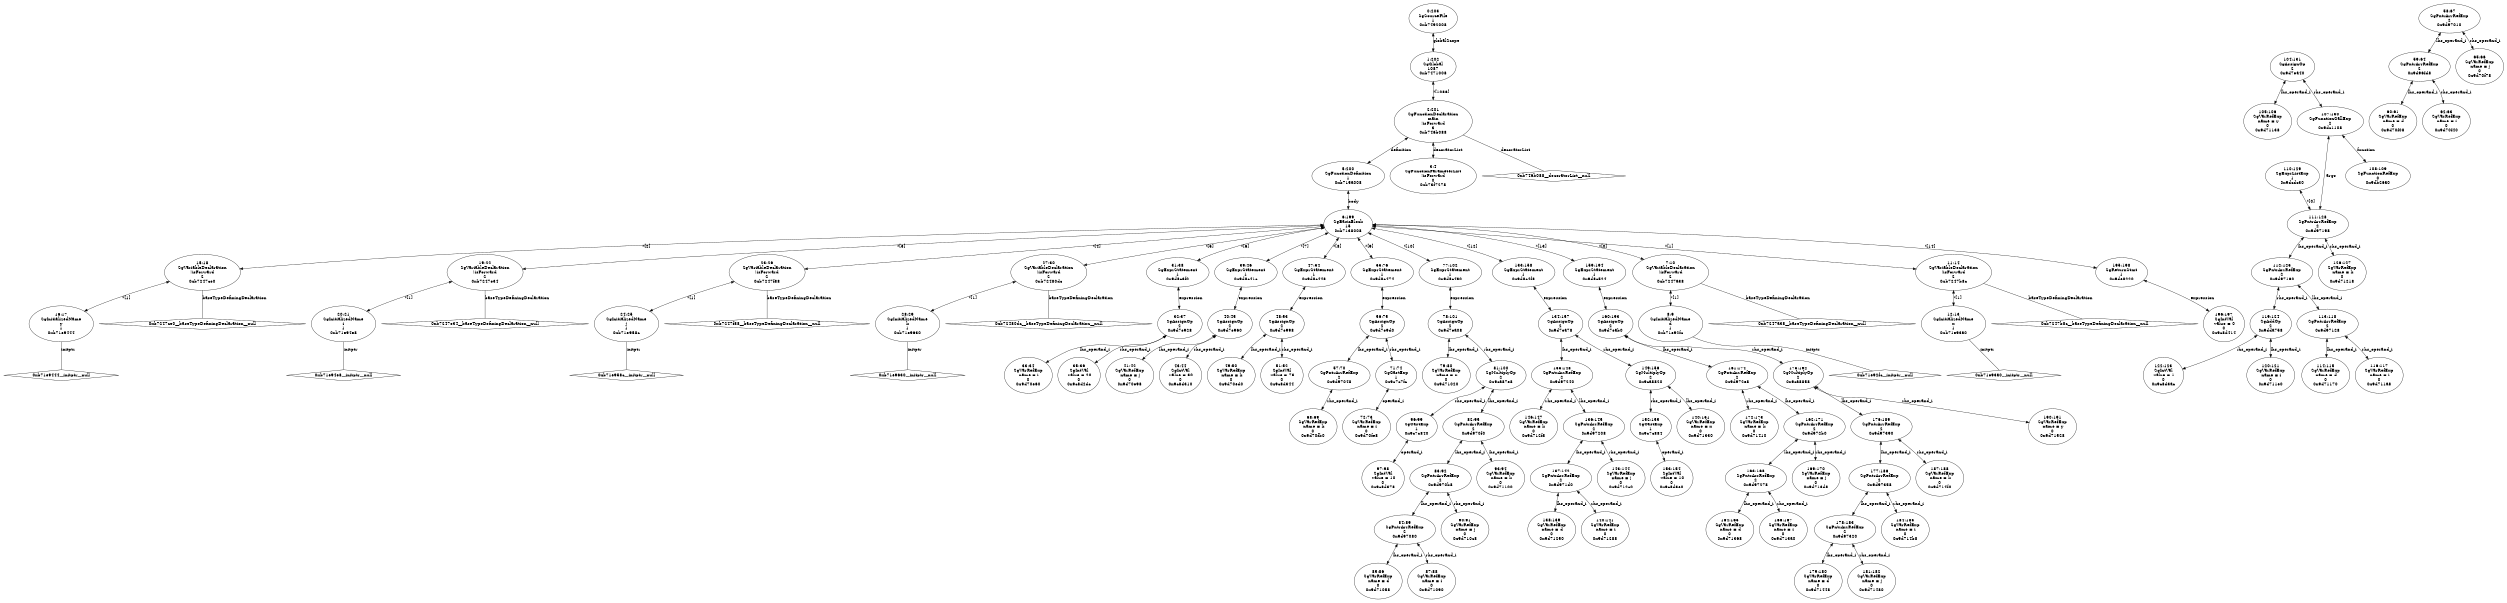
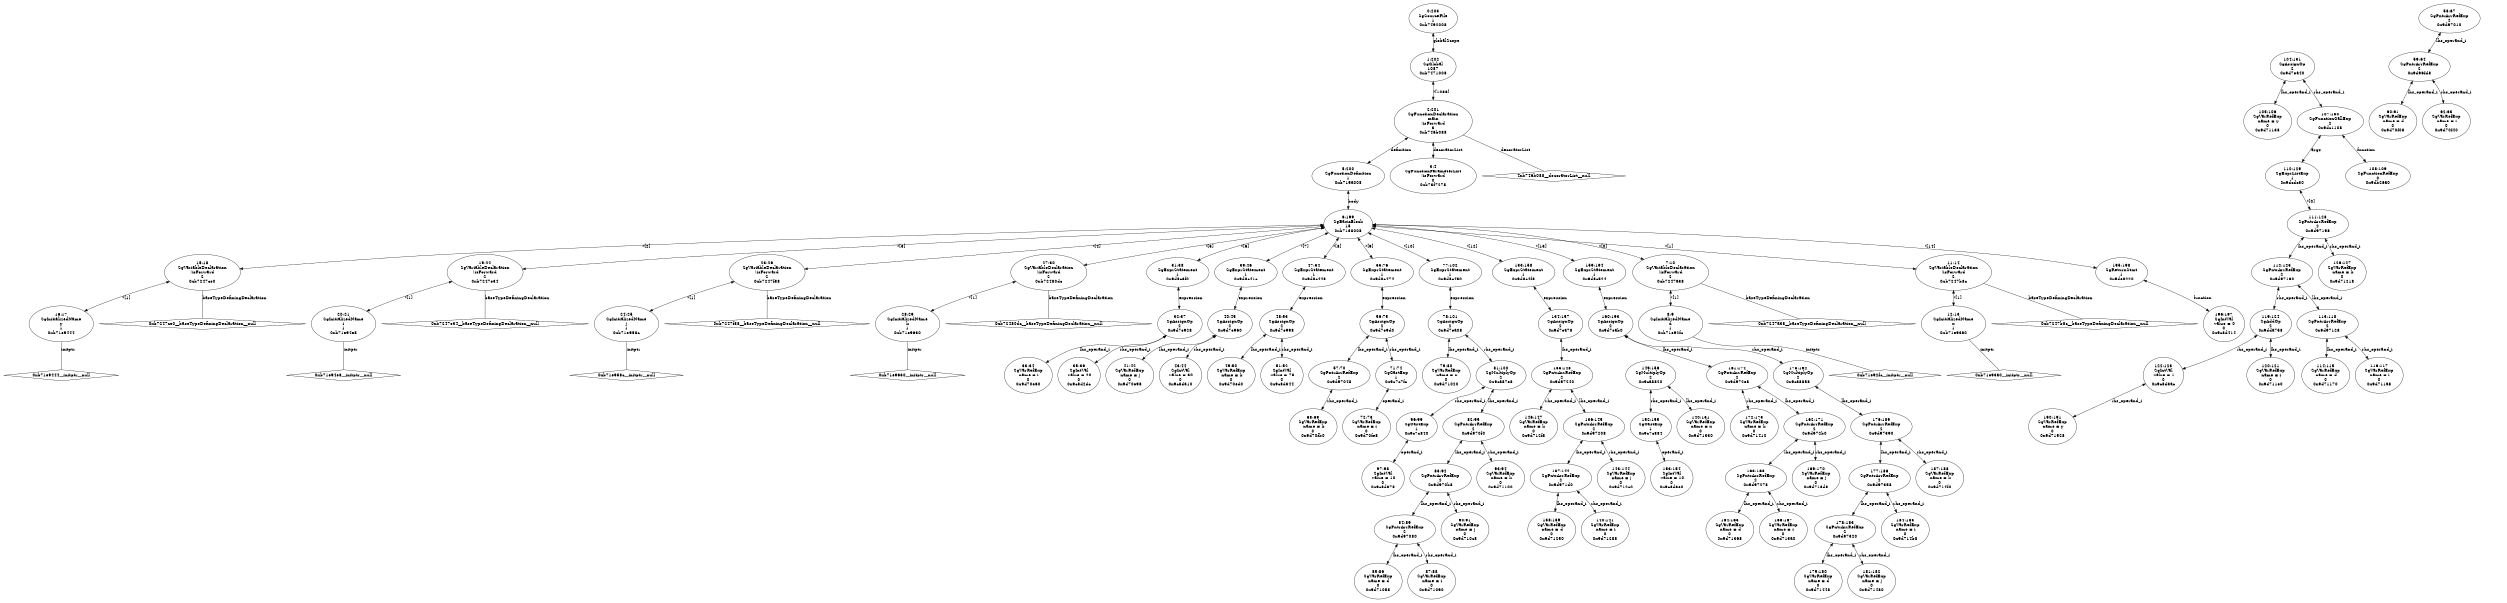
(2480, 67) -> none
(2325, 173) -> (2311, 149)
(1554, 176) -> (1554, 176)
(2203, 298) -> (2203, 298)
(1603, 351) -> none
(1921, 406) -> (2109, 400)
(1503, 452) -> (1503, 452)
